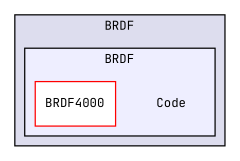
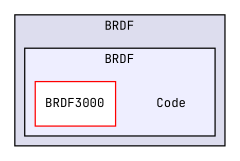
(75, 104) -> (75, 104)
